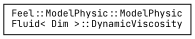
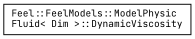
(97, 19) -> (97, 19)
